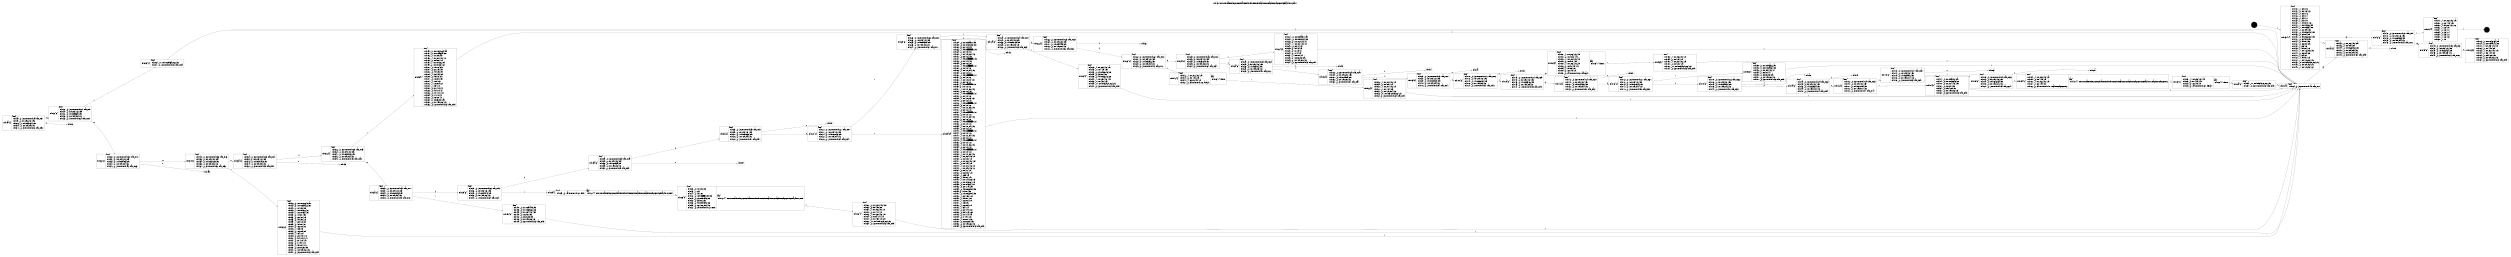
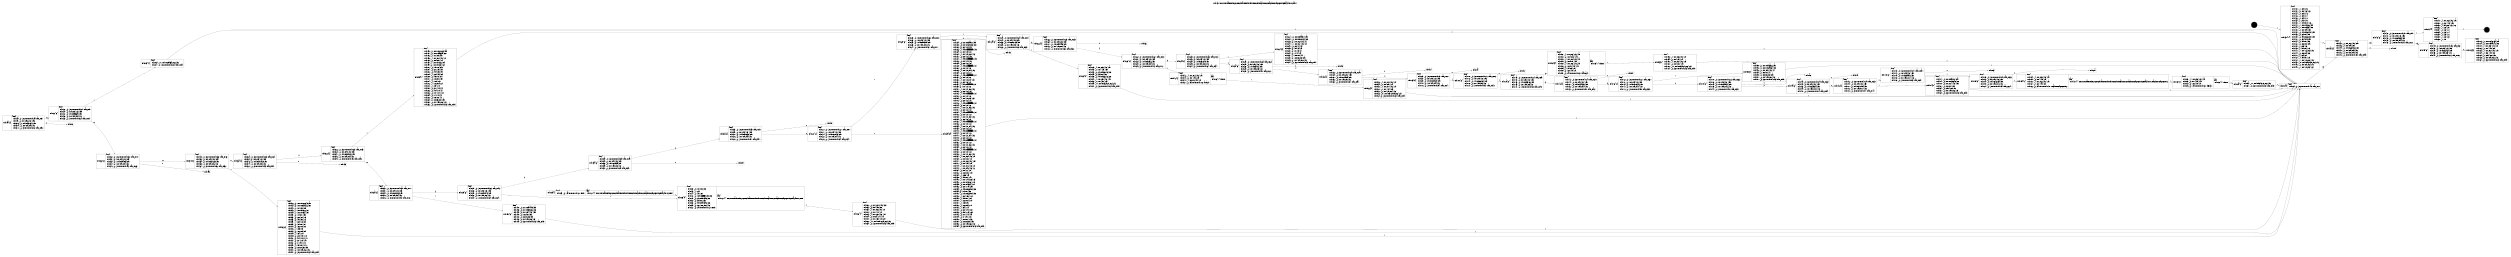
(2345, 38) -> (2369, 43)
(524, 193) -> (589, 198)
